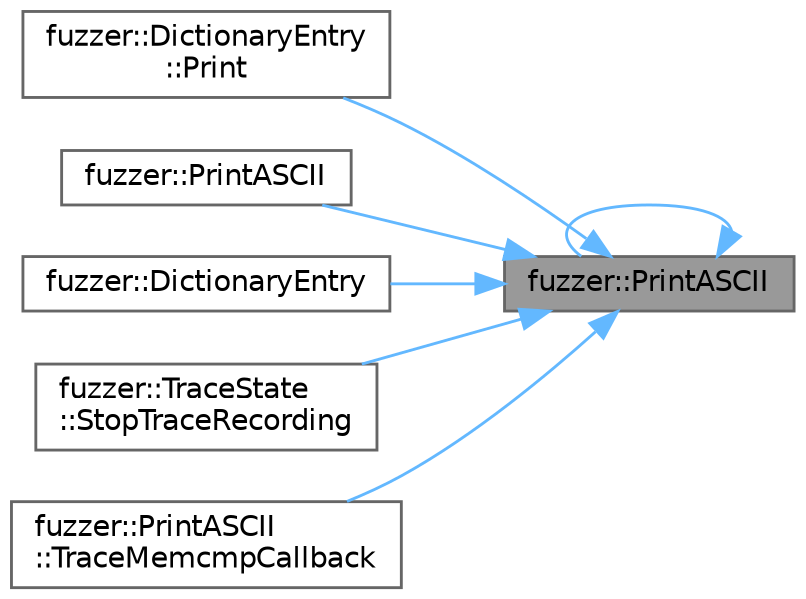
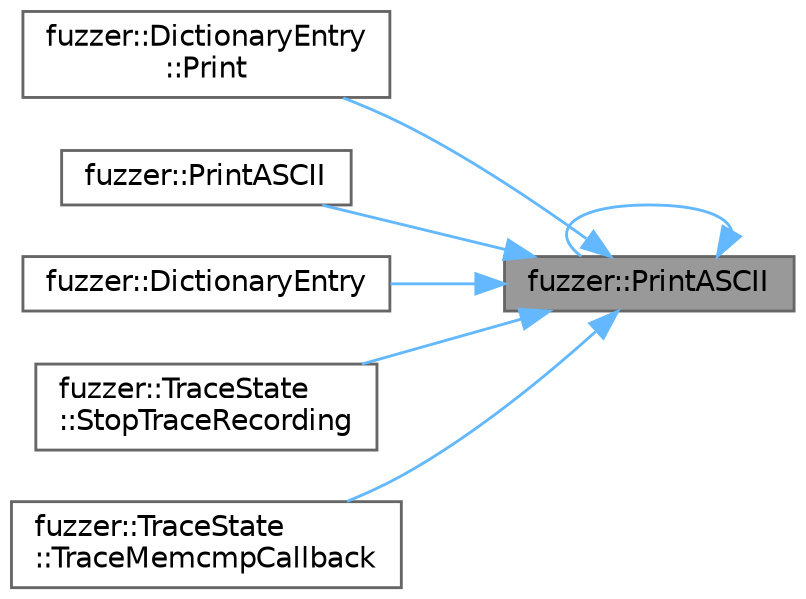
(206, 545) -> (206, 545)
